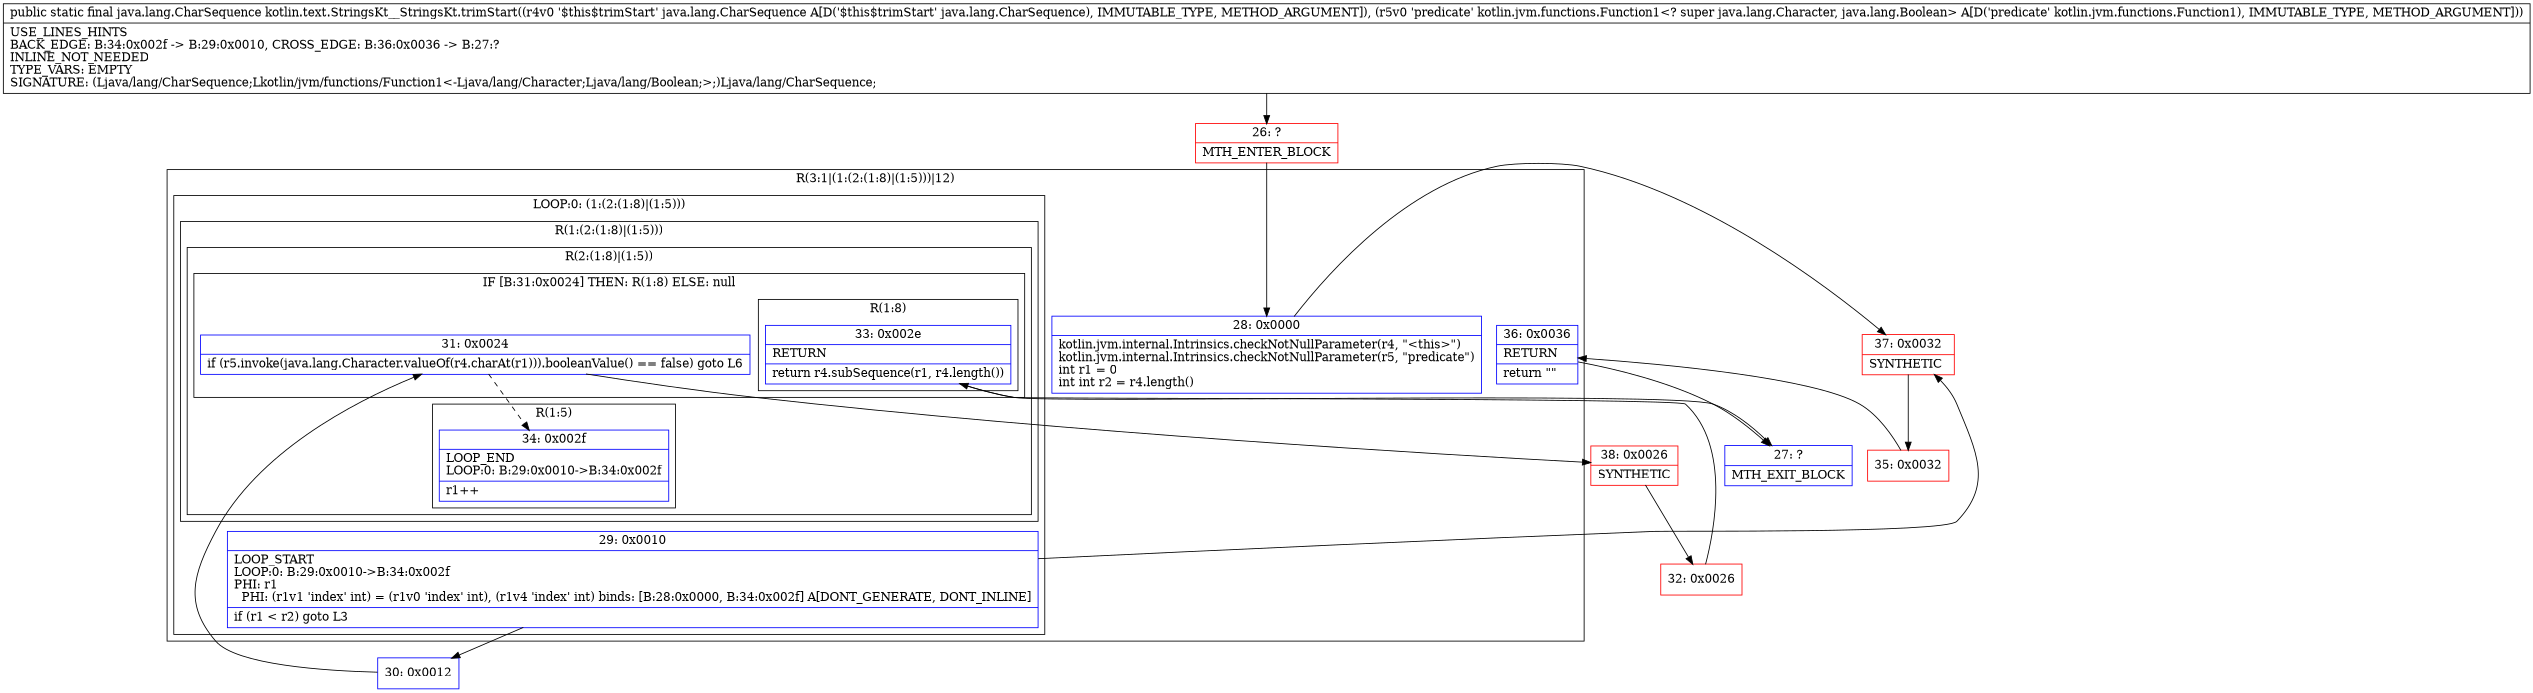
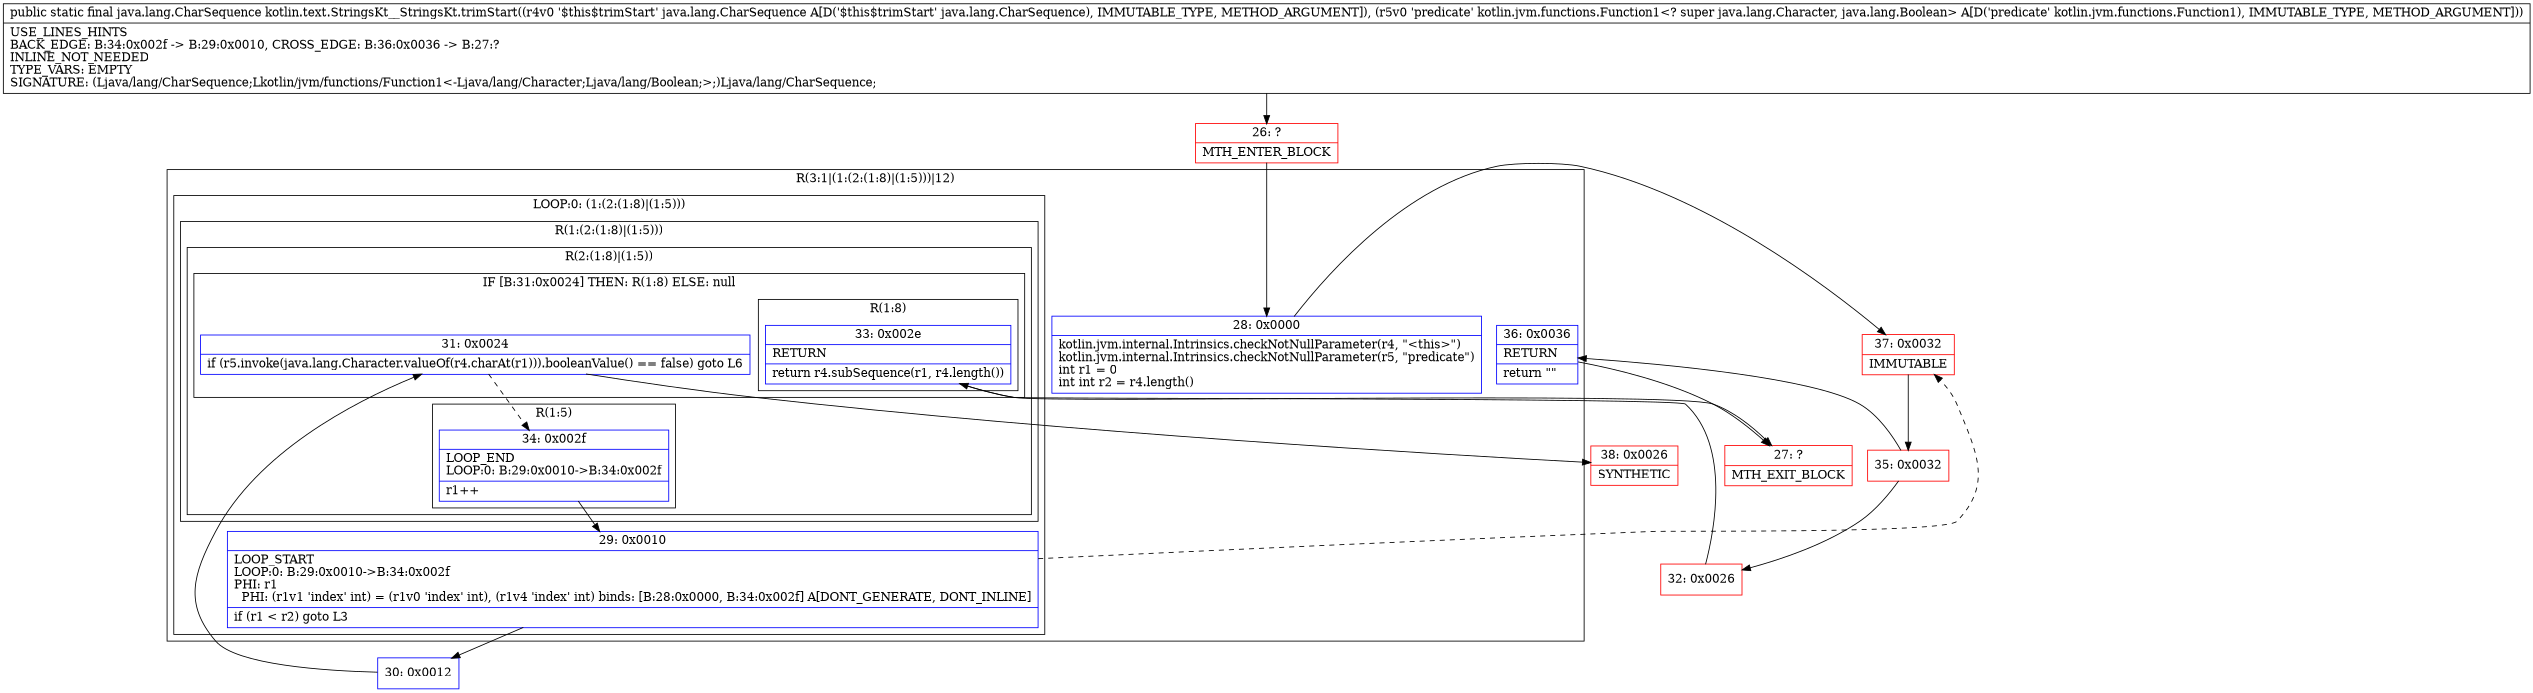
(1906, 364) -> (1908, 364)
(1788, 466) -> (1788, 466)
none -> (587, 513)
(1667, 521) -> (1832, 537)
(1575, 535) -> (1575, 535)
